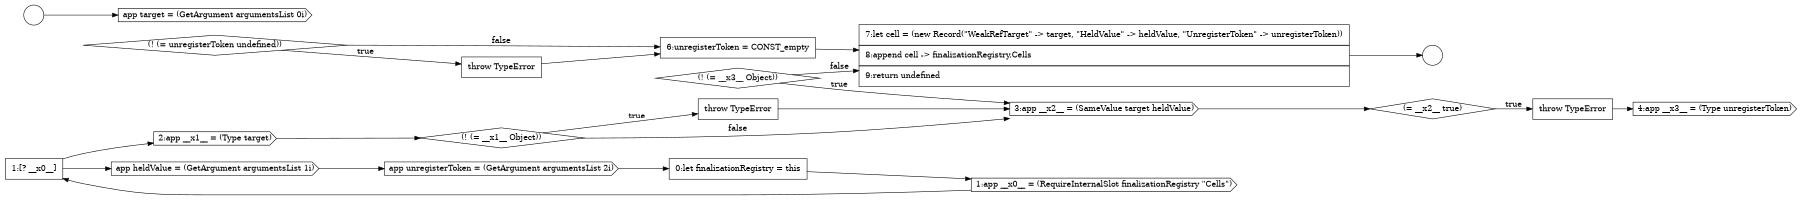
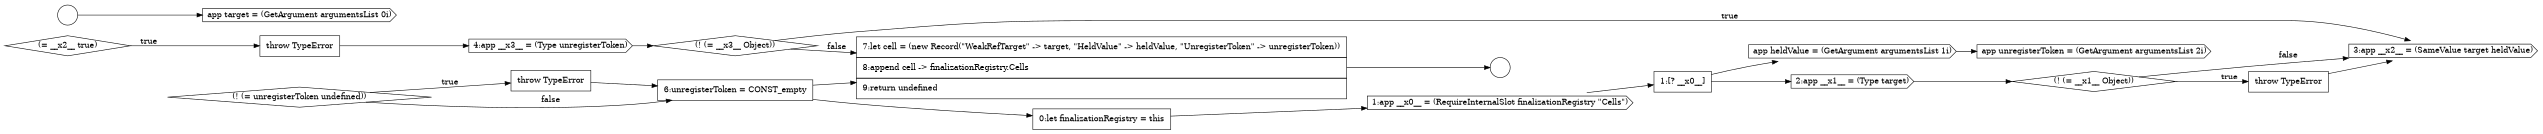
none -> (640, 46)
(1281, 109) -> none
(641, 169) -> (920, 109)
